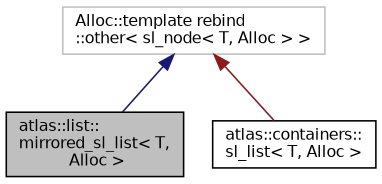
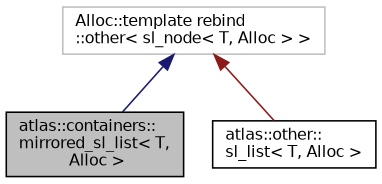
(95, 144) -> (95, 144)
(294, 144) -> (294, 144)
